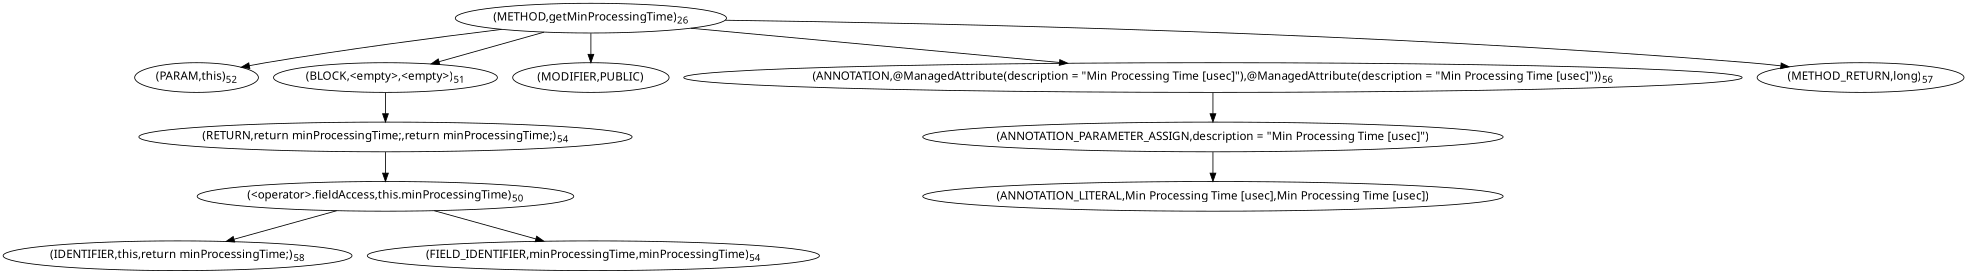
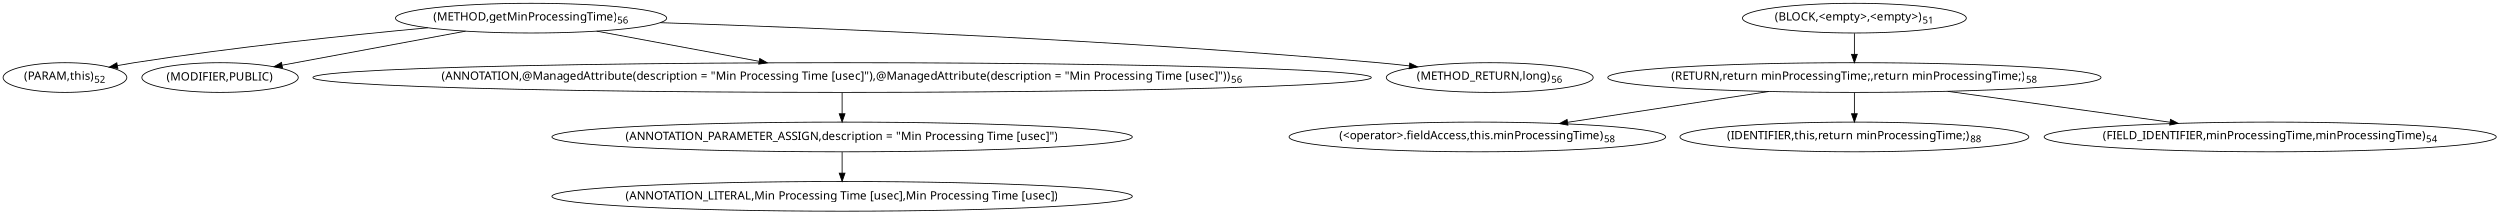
(683, 17) -> (623, 17)
(492, 47) -> none
(1928, 76) -> (1557, 76)
(563, 136) -> (2032, 76)
(518, 195) -> (1610, 136)
(285, 225) -> (1854, 103)
(485, 225) -> (2059, 107)
(299, 255) -> (1976, 136)
